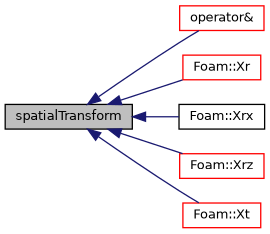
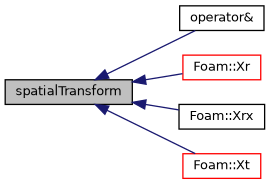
(222, 18) -> (222, 18)
(222, 166) -> none
